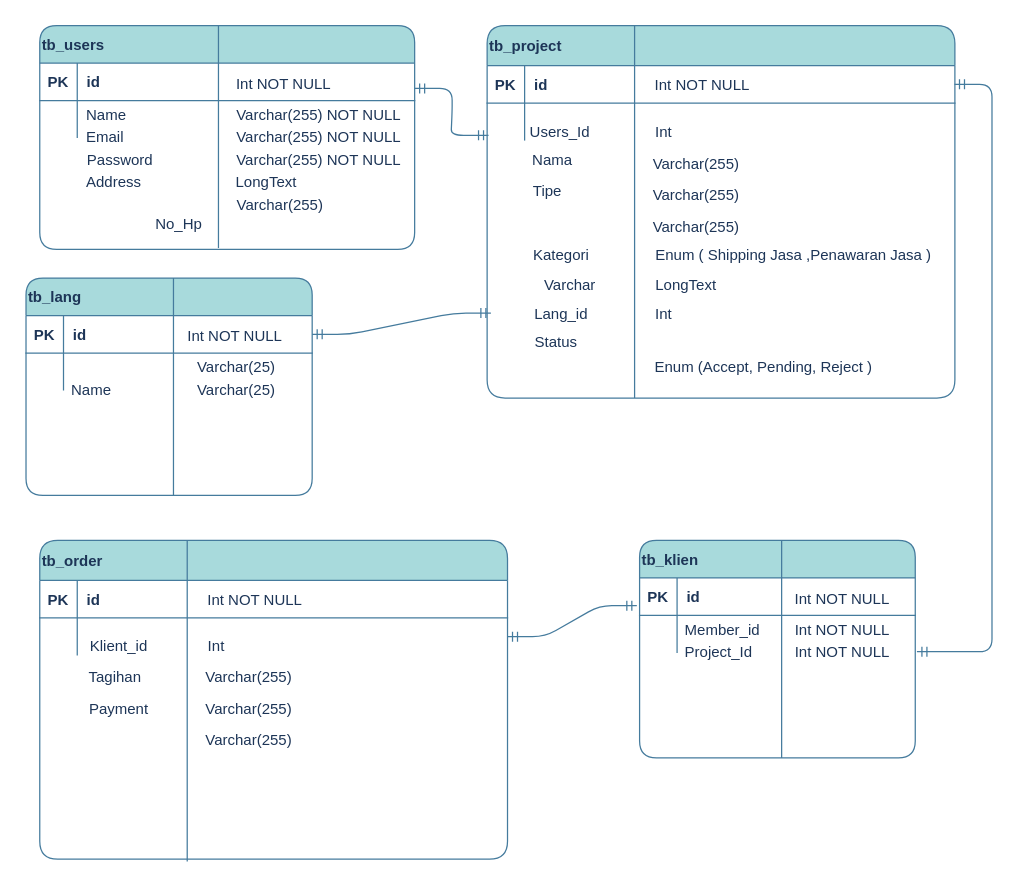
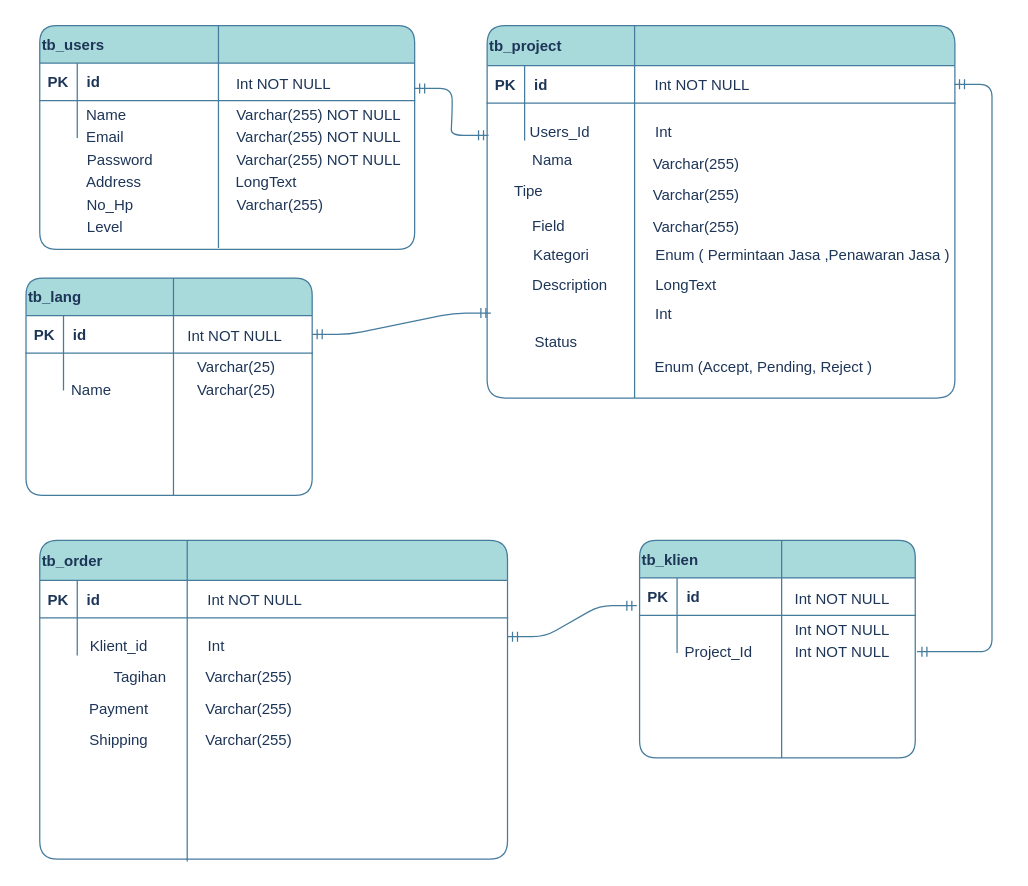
(546, 192) -> (528, 192)
(178, 224) -> (109, 206)
none -> (548, 227)
none -> (104, 228)
(798, 256) -> (808, 256)
(570, 286) -> (570, 286)
(560, 314) -> none
(722, 631) -> none
(114, 678) -> (139, 678)
none -> (118, 741)
